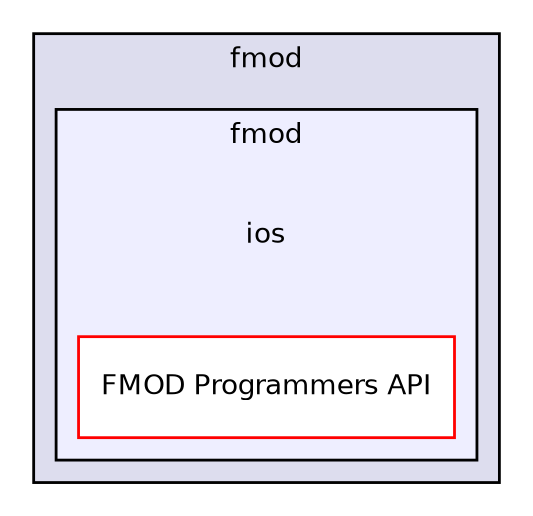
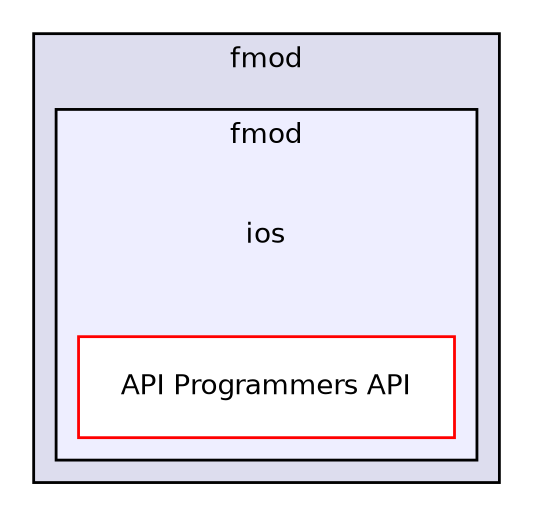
(267, 387) -> (267, 387)
